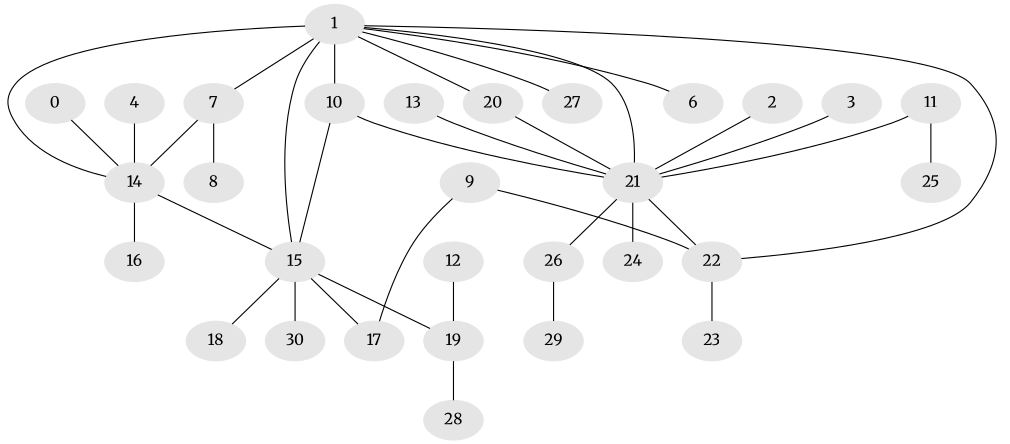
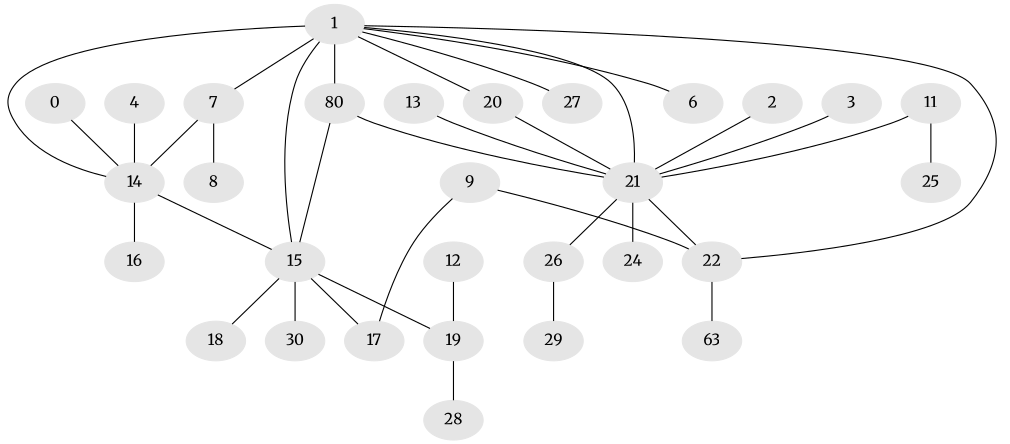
(335, 103) -> (335, 103)
(712, 341) -> (712, 341)
